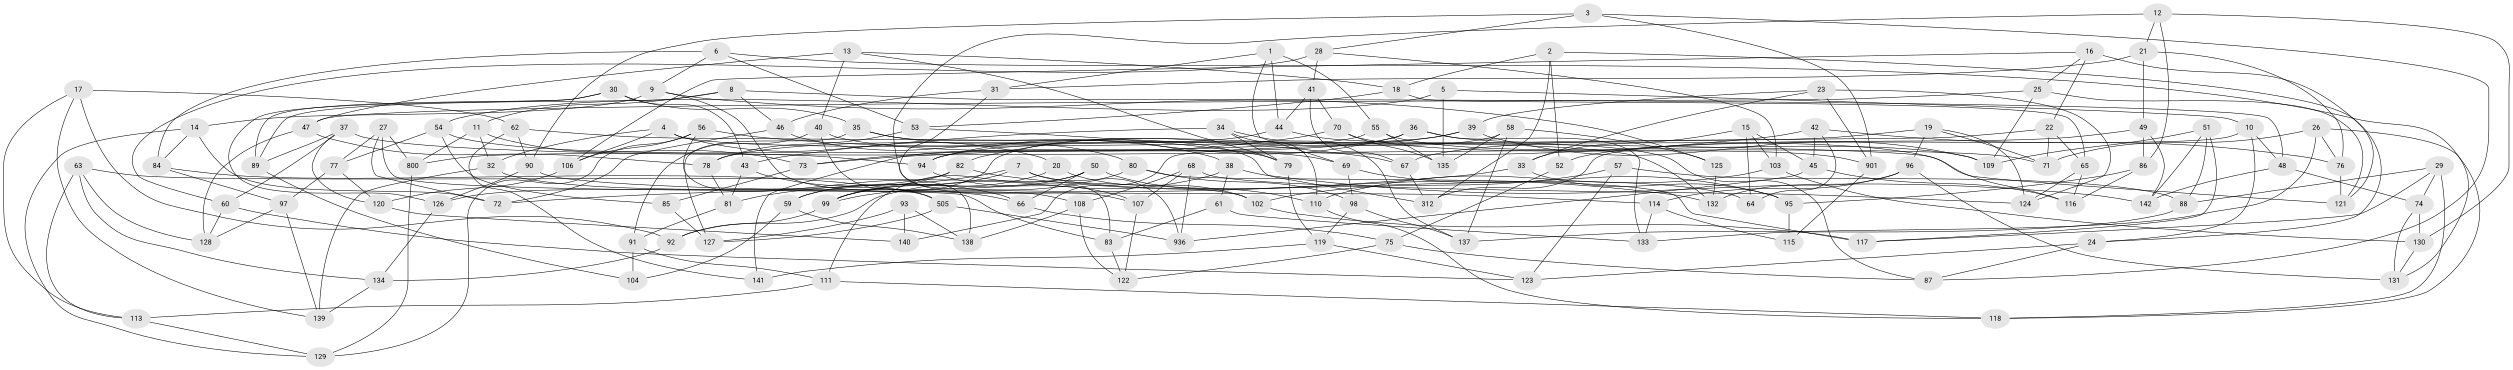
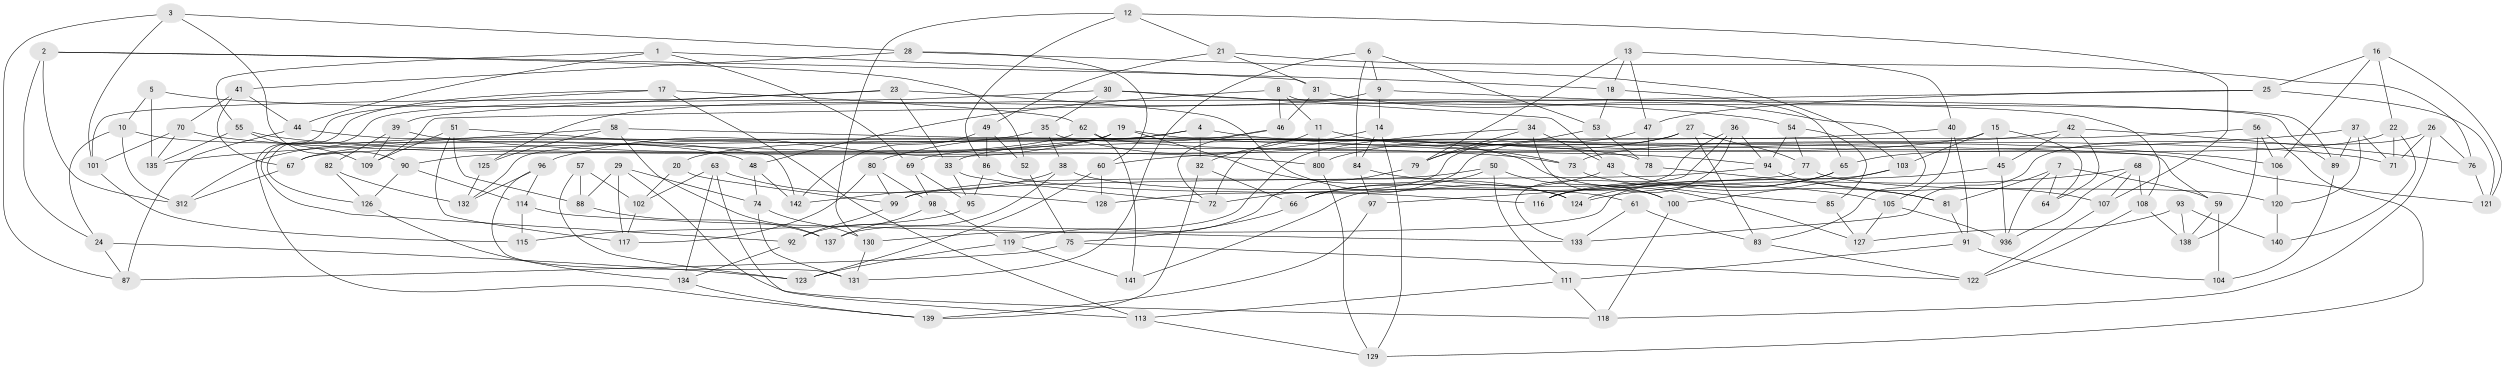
(1872, 166) -> (93, 166)
(894, 186) -> (1478, 178)
(943, 204) -> (1889, 204)
(1316, 204) -> (1673, 204)
(243, 224) -> none
